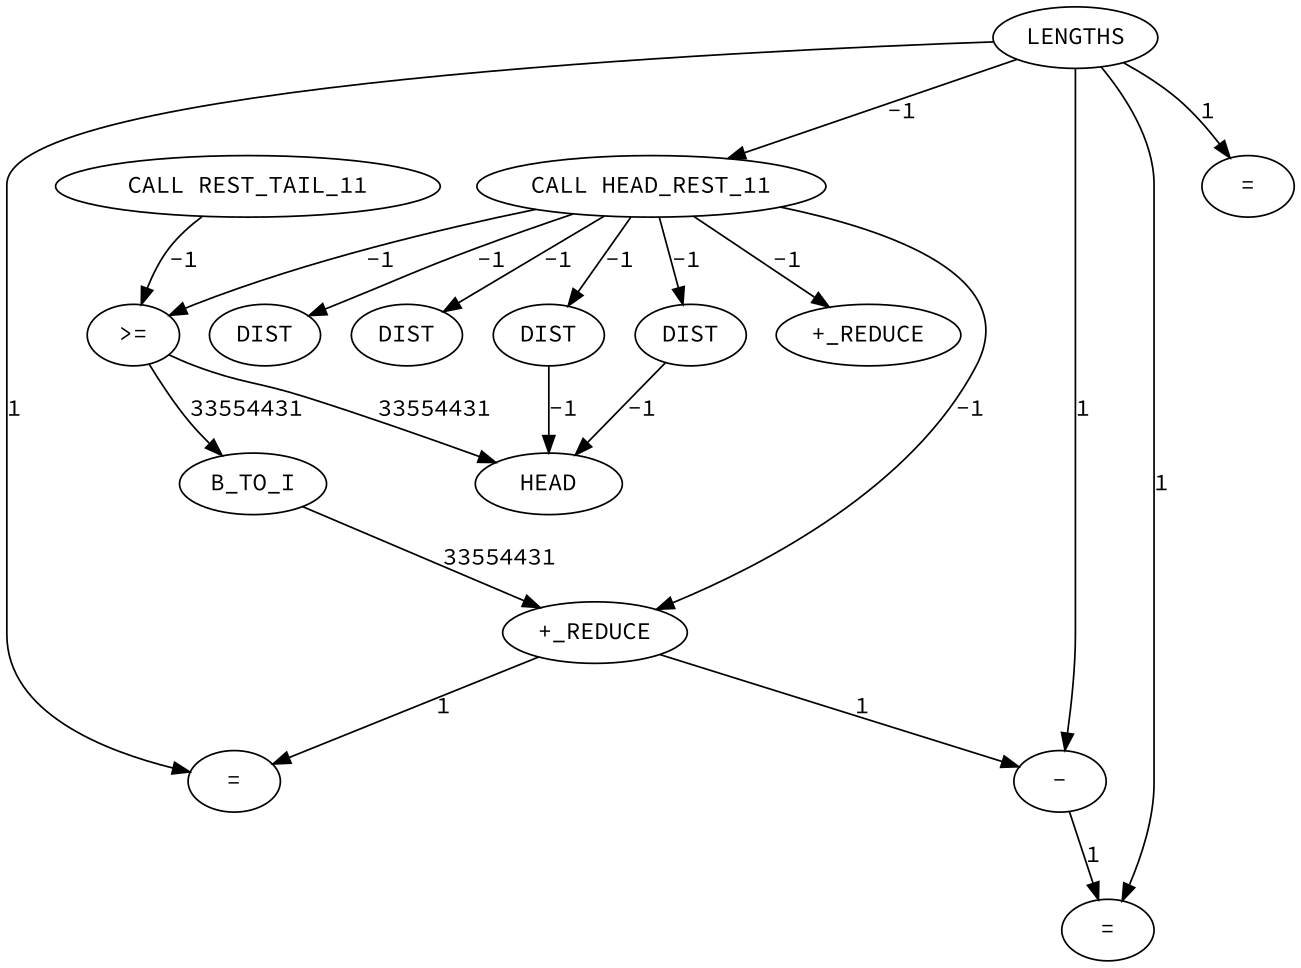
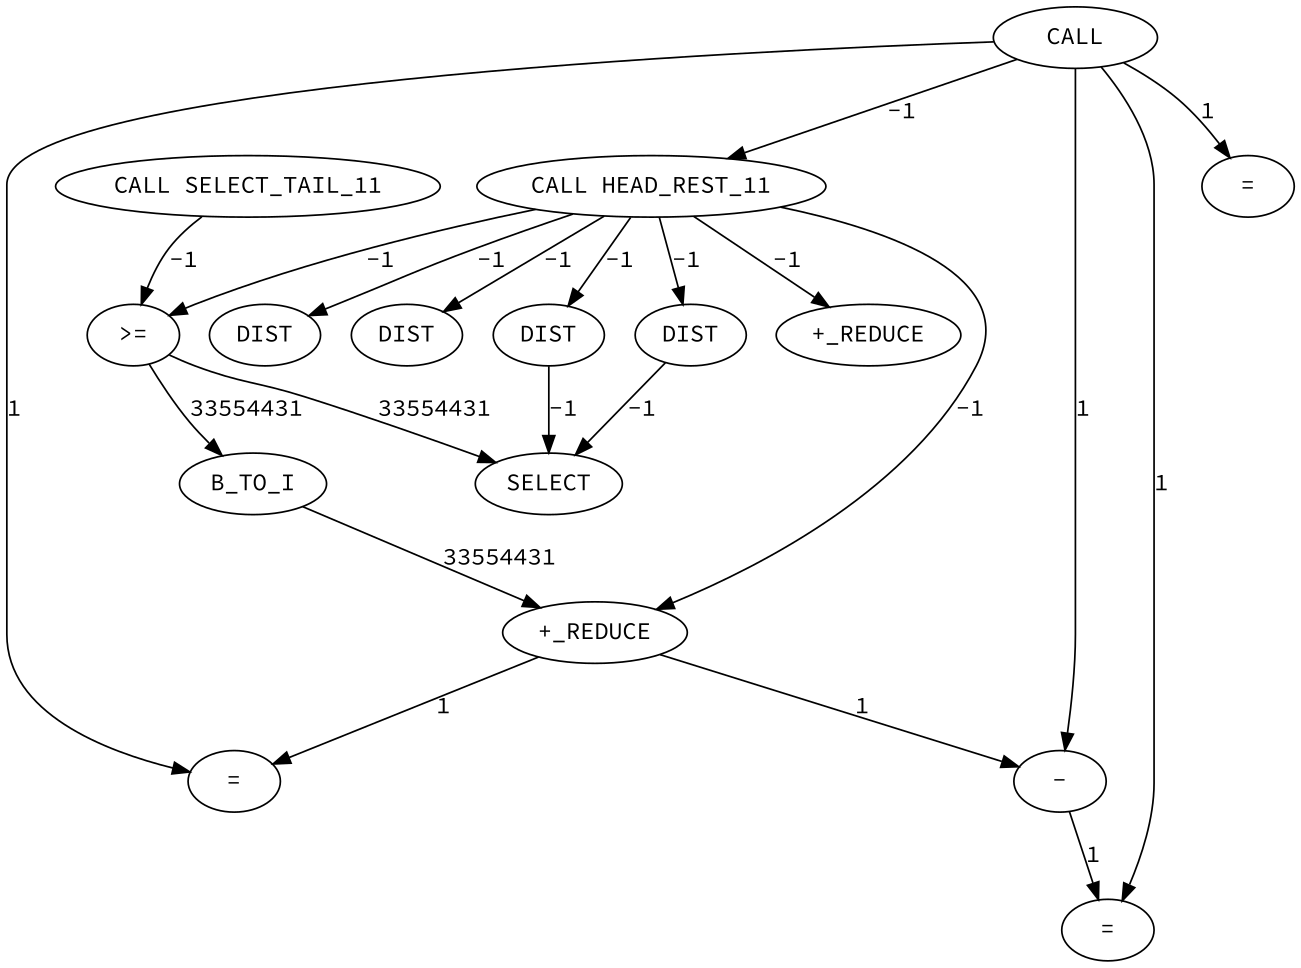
(1075, 38) -> (1075, 38)
(248, 186) -> (248, 186)
(549, 484) -> (549, 484)
